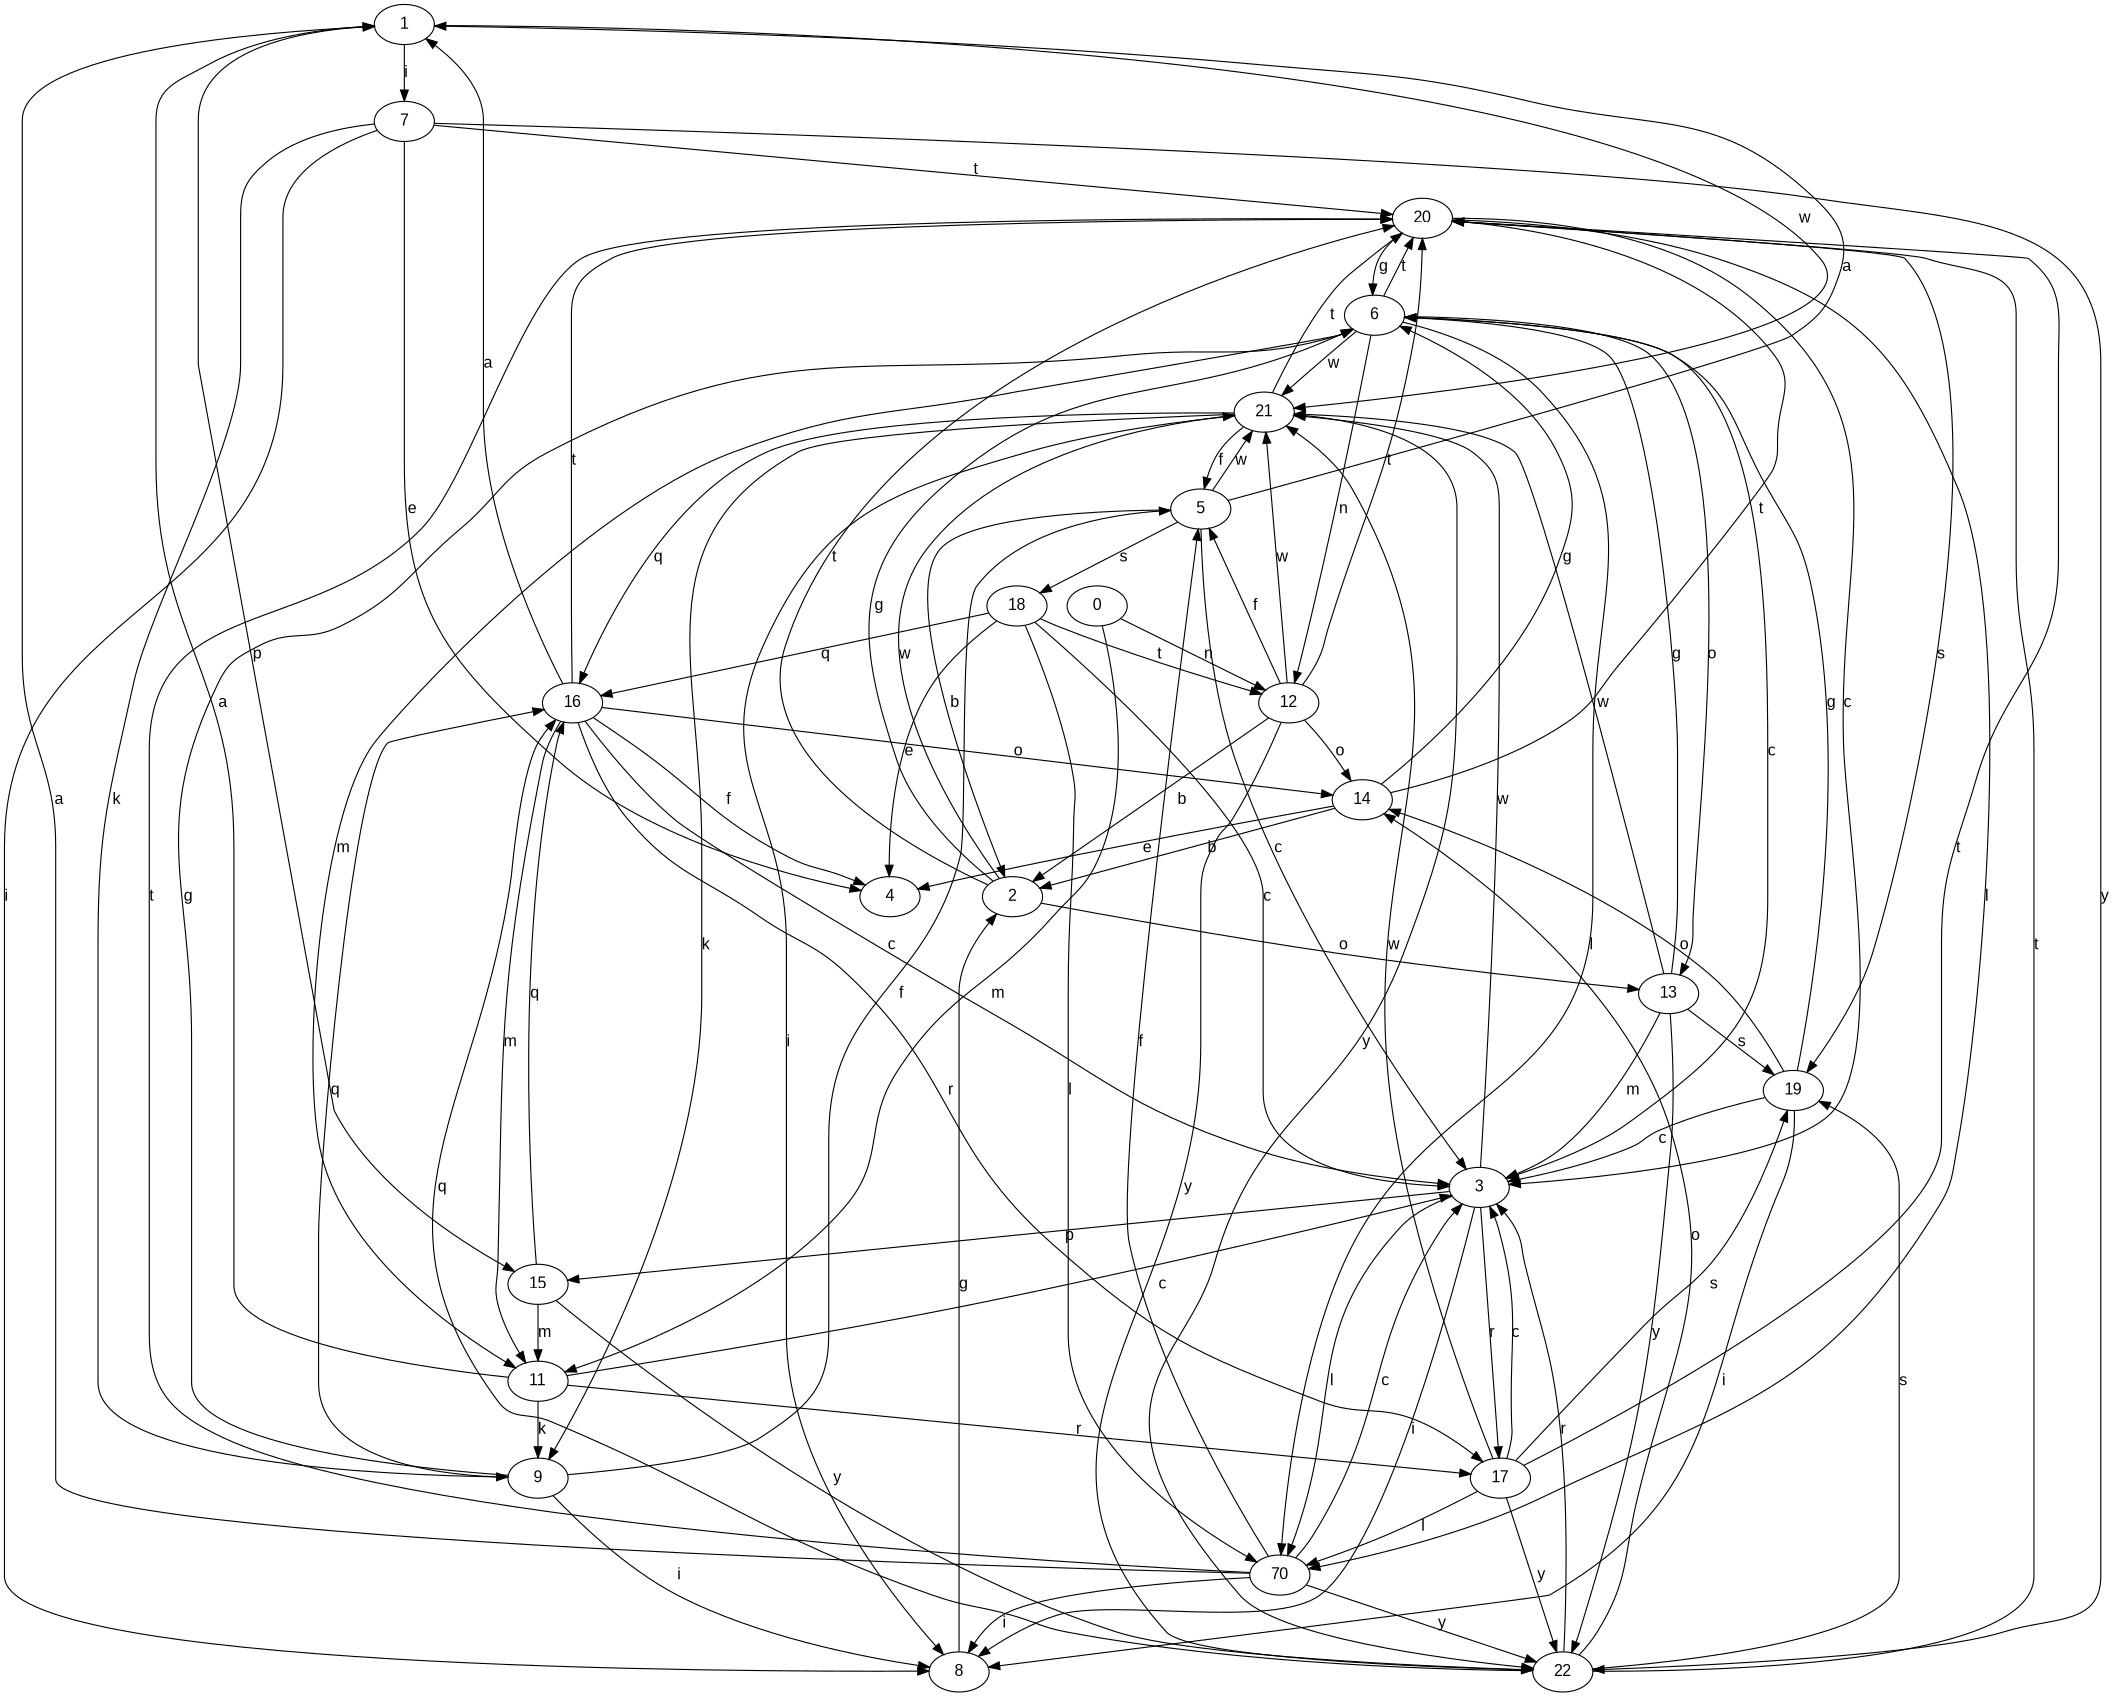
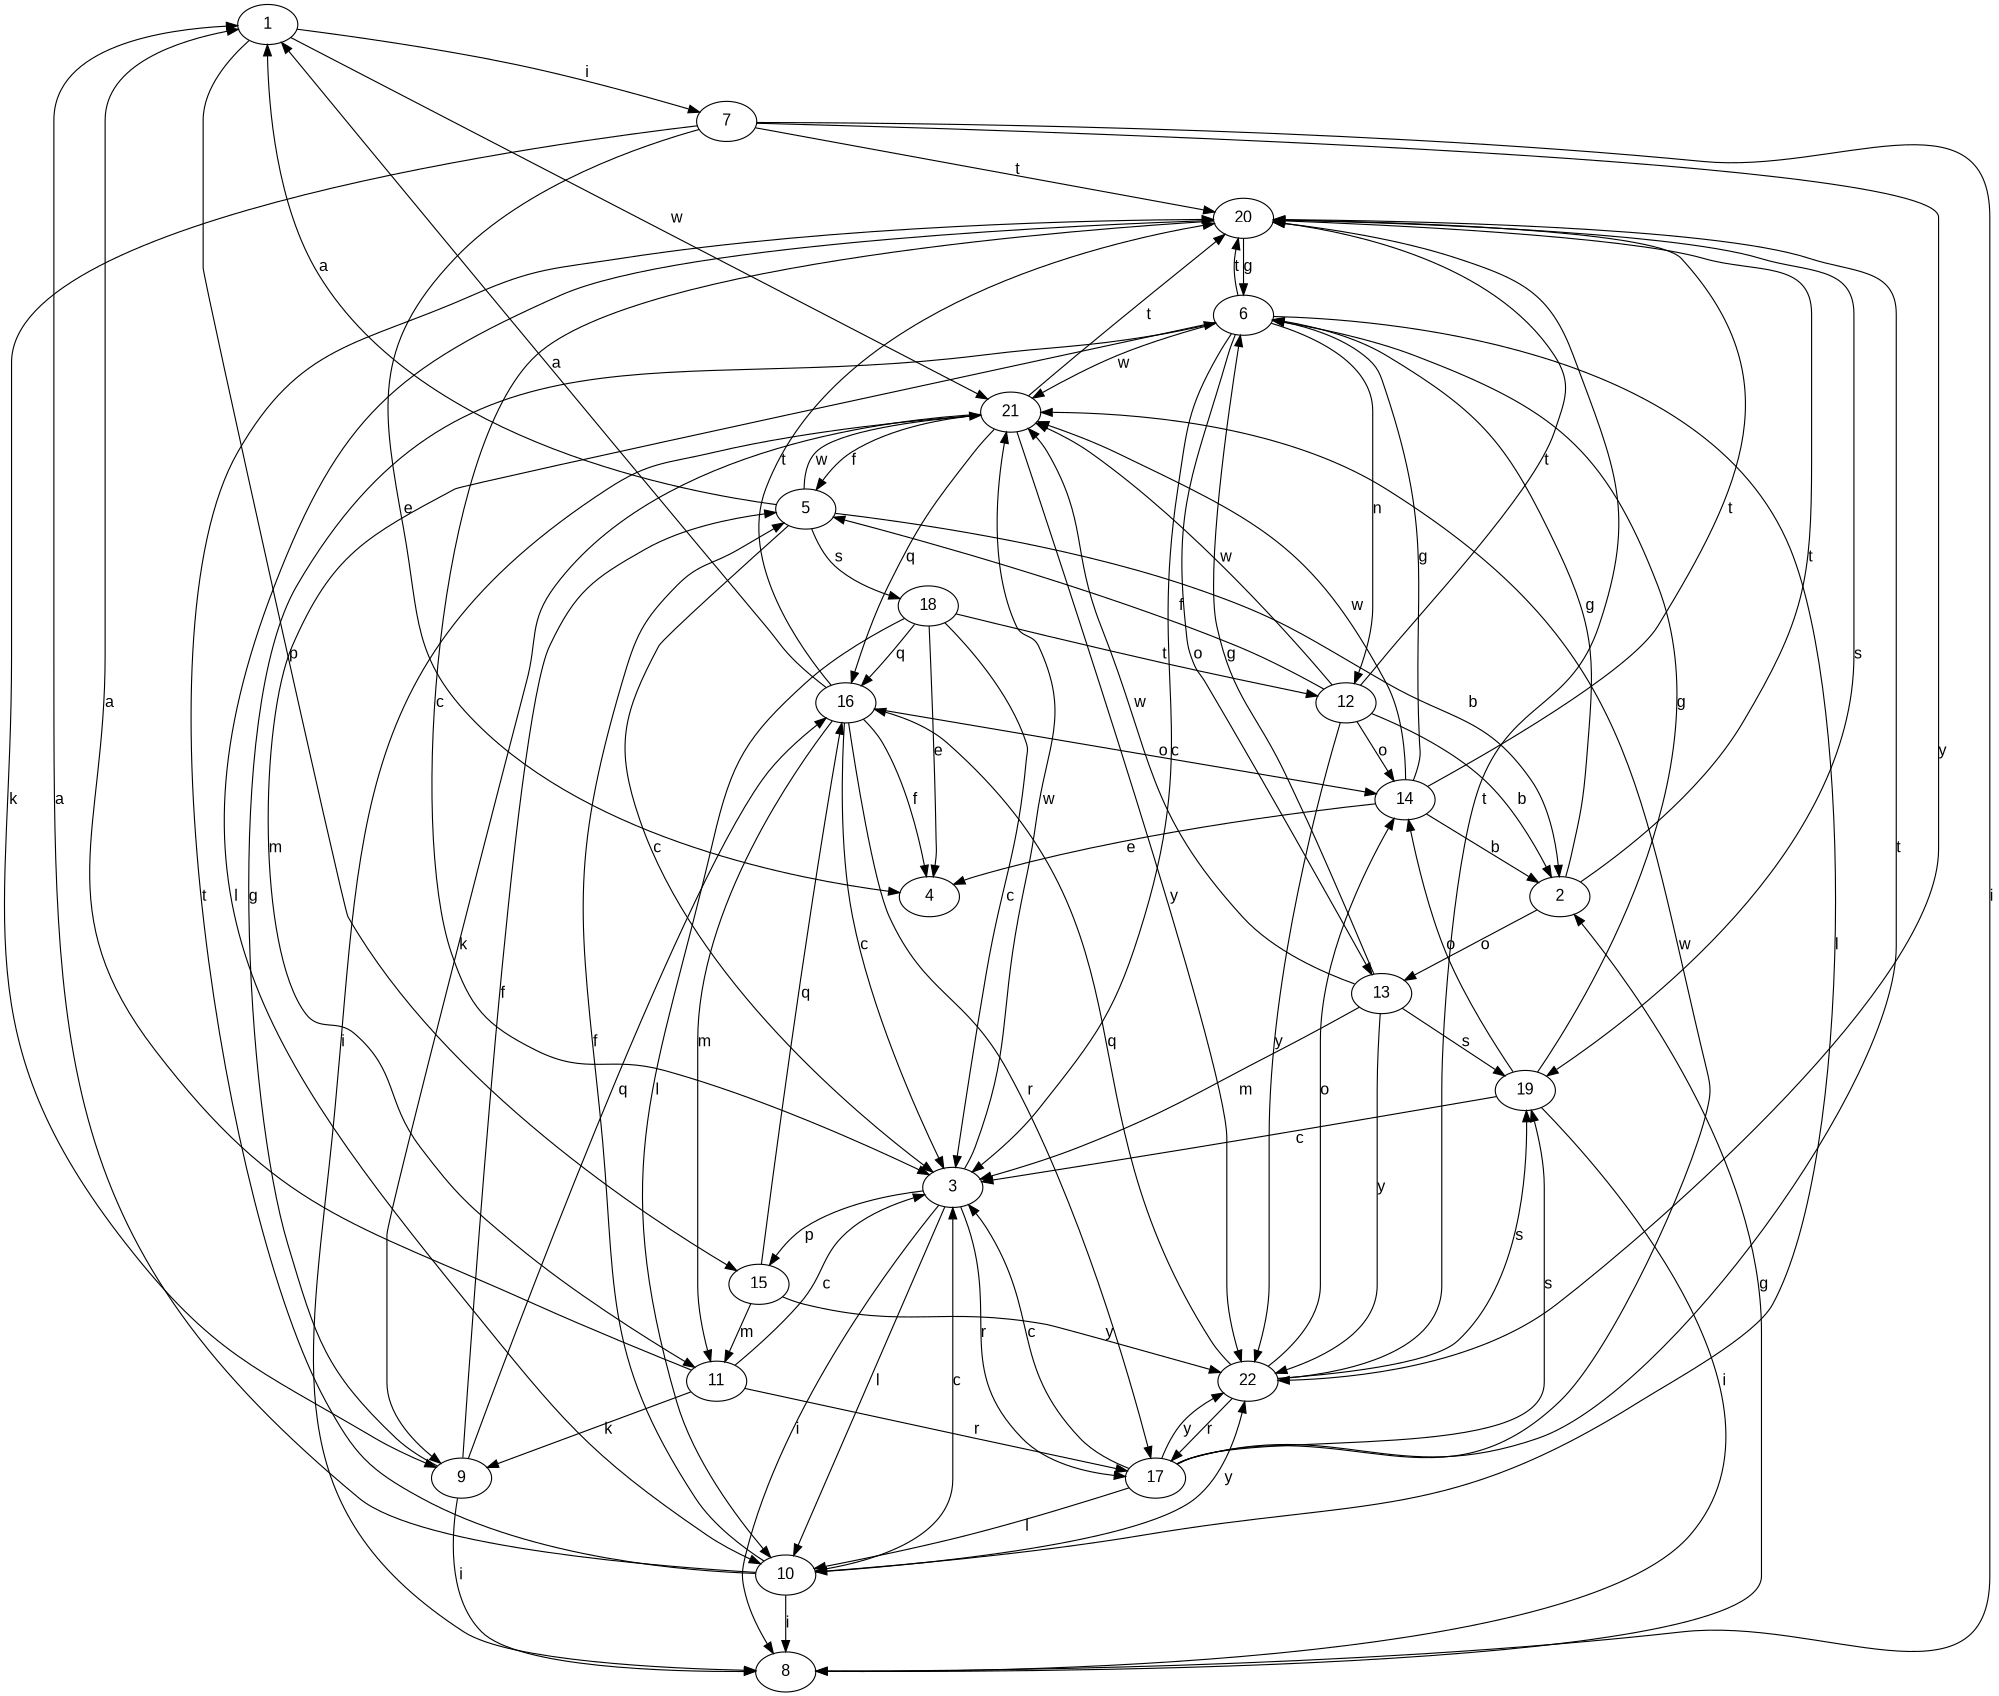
(921, 561) -> (1285, 549)
(1097, 606) -> none
(1560, 1428) -> (1206, 1425)
(1280, 1575) -> (786, 1575)
